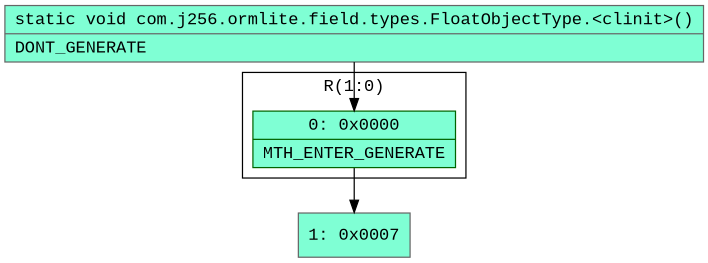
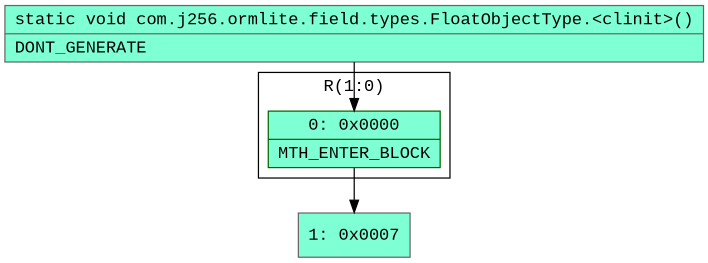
(354, 153) -> (354, 153)
